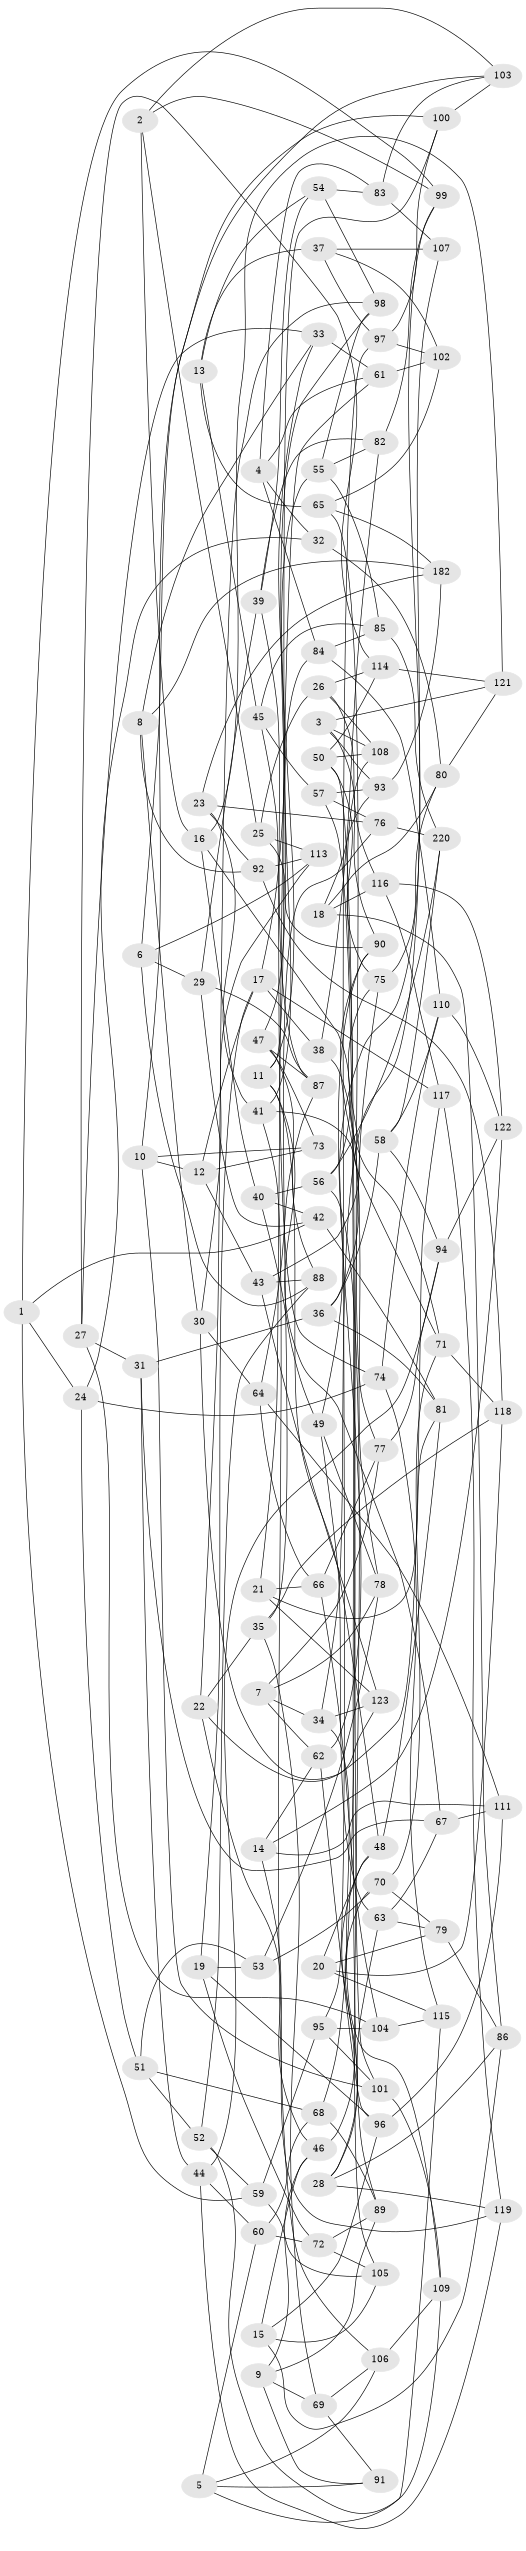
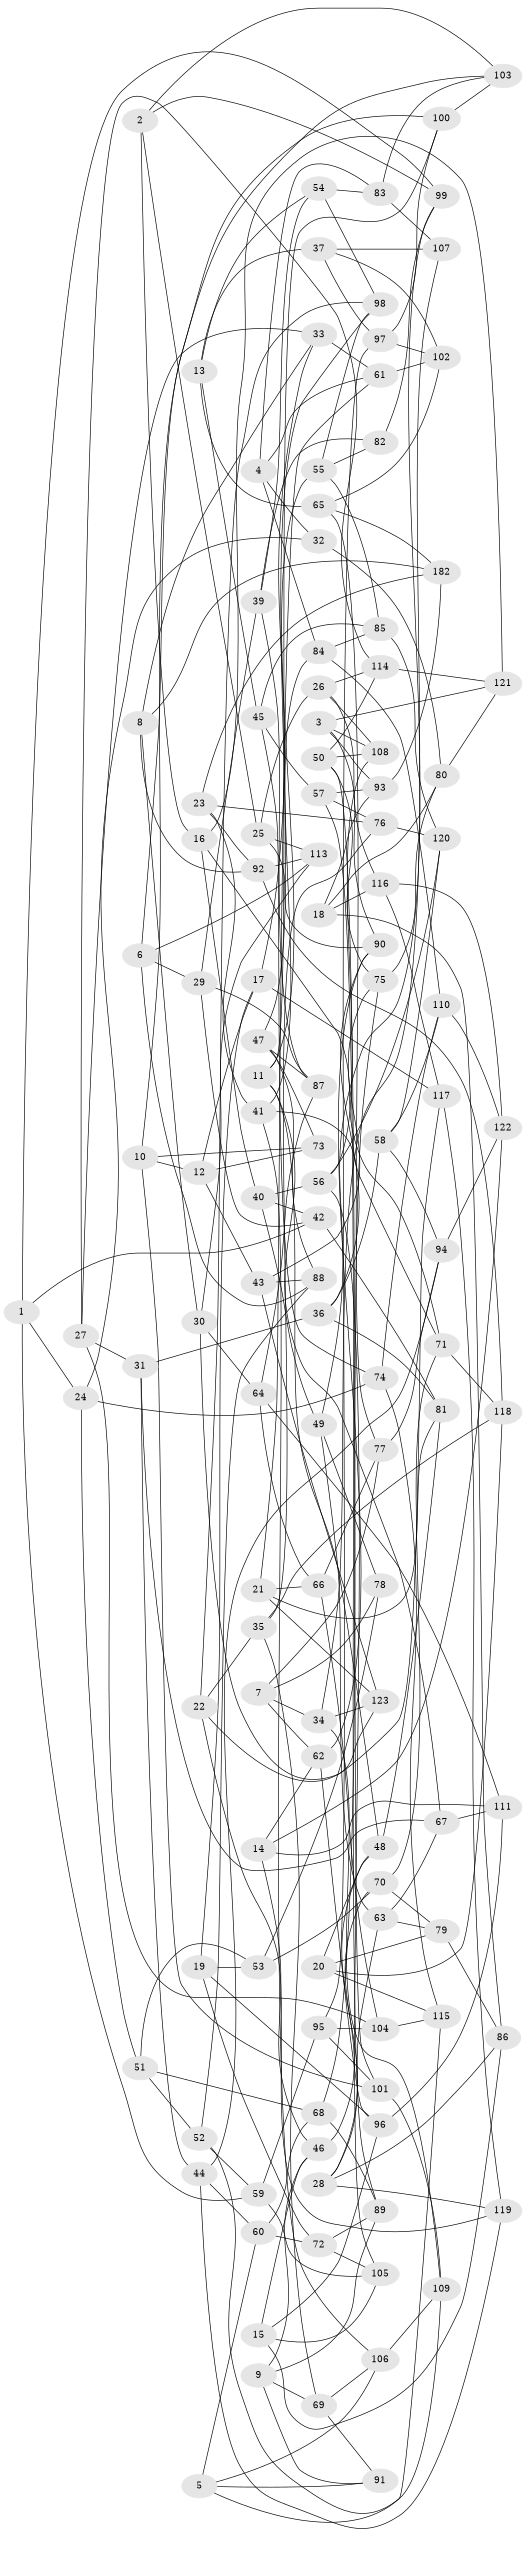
(442, 839) -> (442, 839)
(319, 1051) -> none
